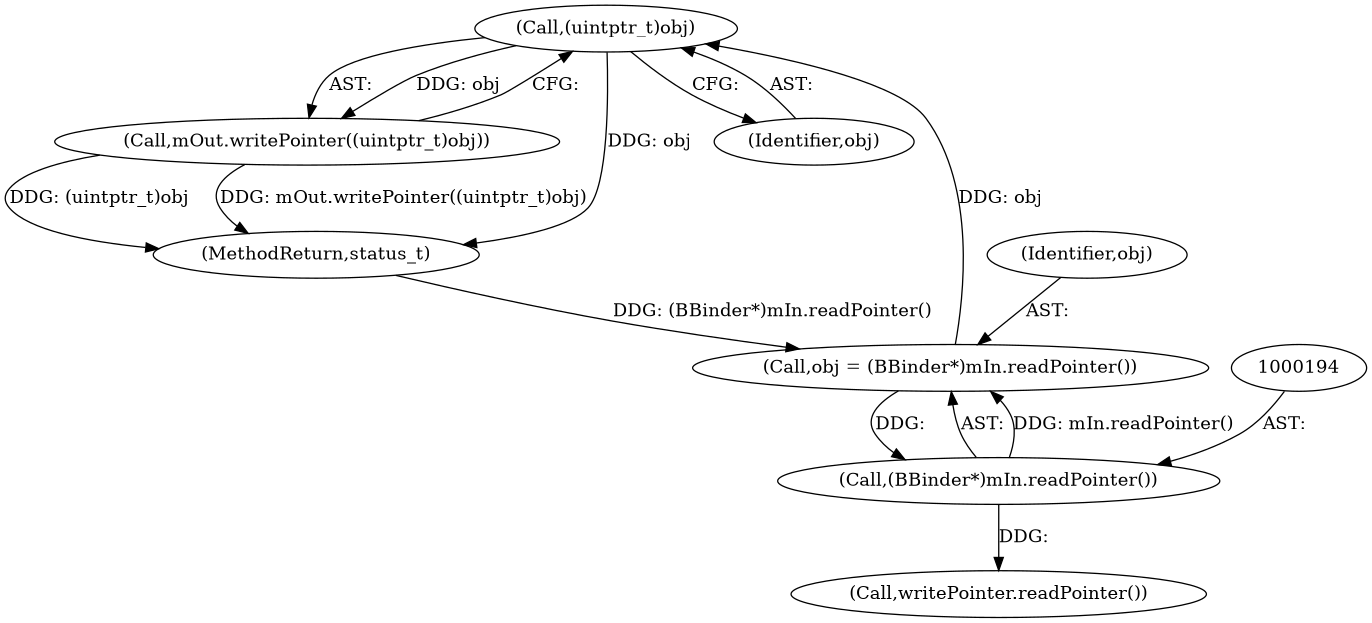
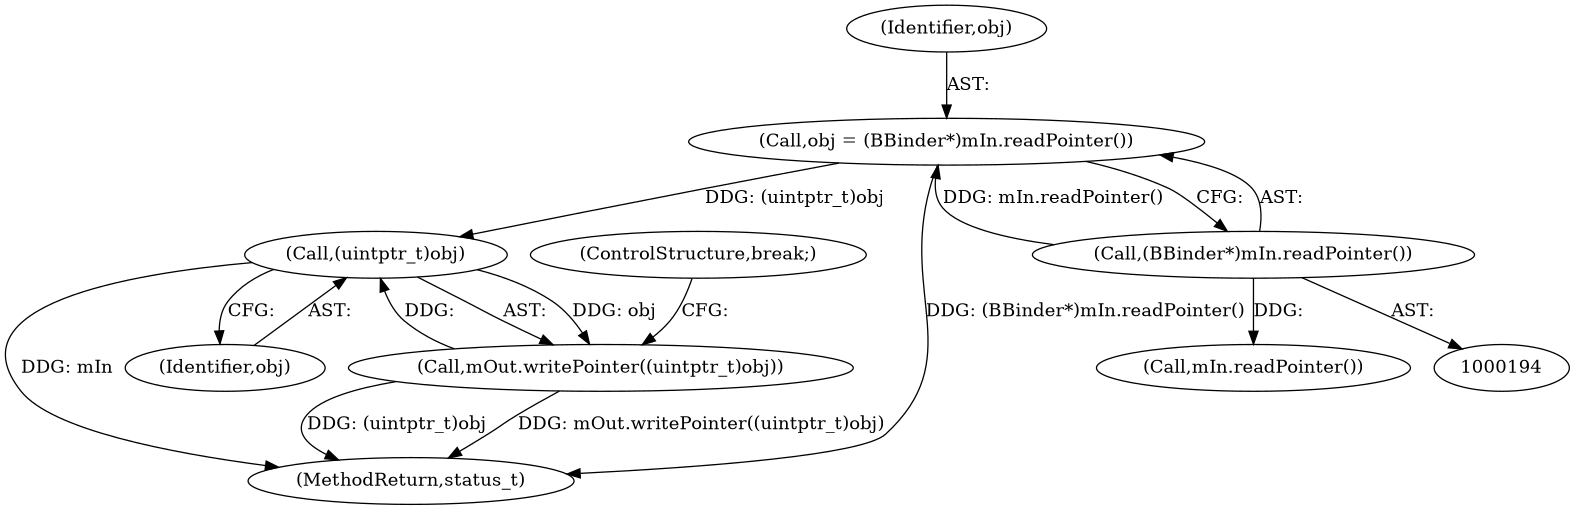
(559, 85) -> (433, 311)
(650, 142) -> (67, 368)
(1001, 198) -> (795, 198)
none -> (698, 255)
(590, 317) -> (874, 440)
(903, 424) -> (1223, 198)
(1234, 437) -> (1376, 311)
(999, 594) -> (1253, 368)
